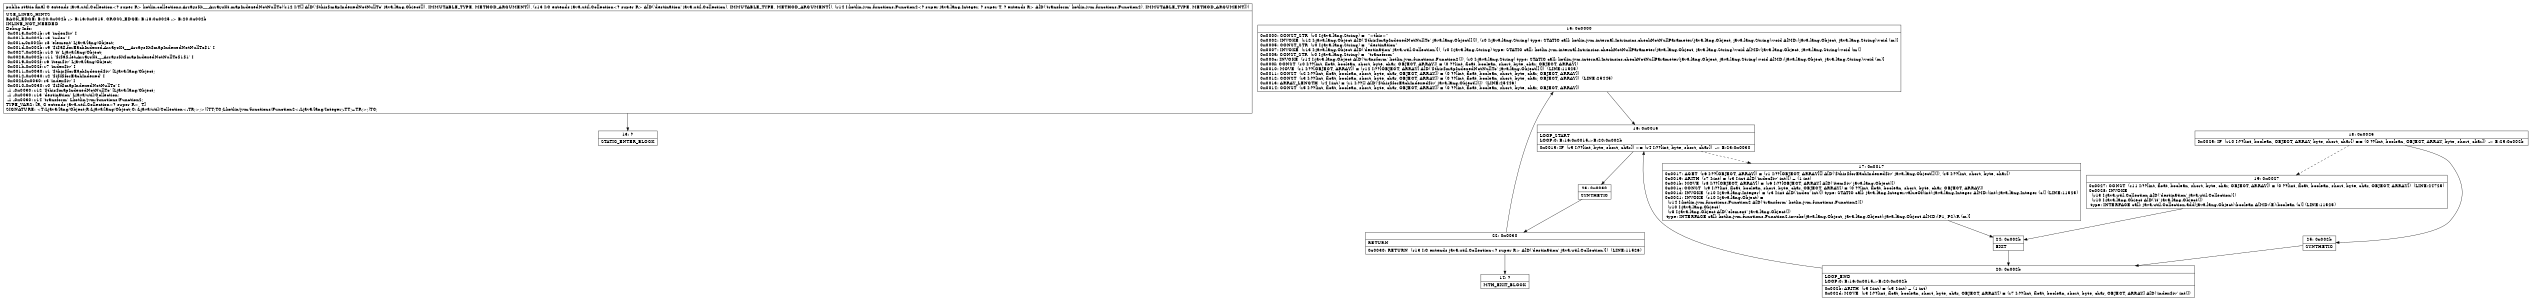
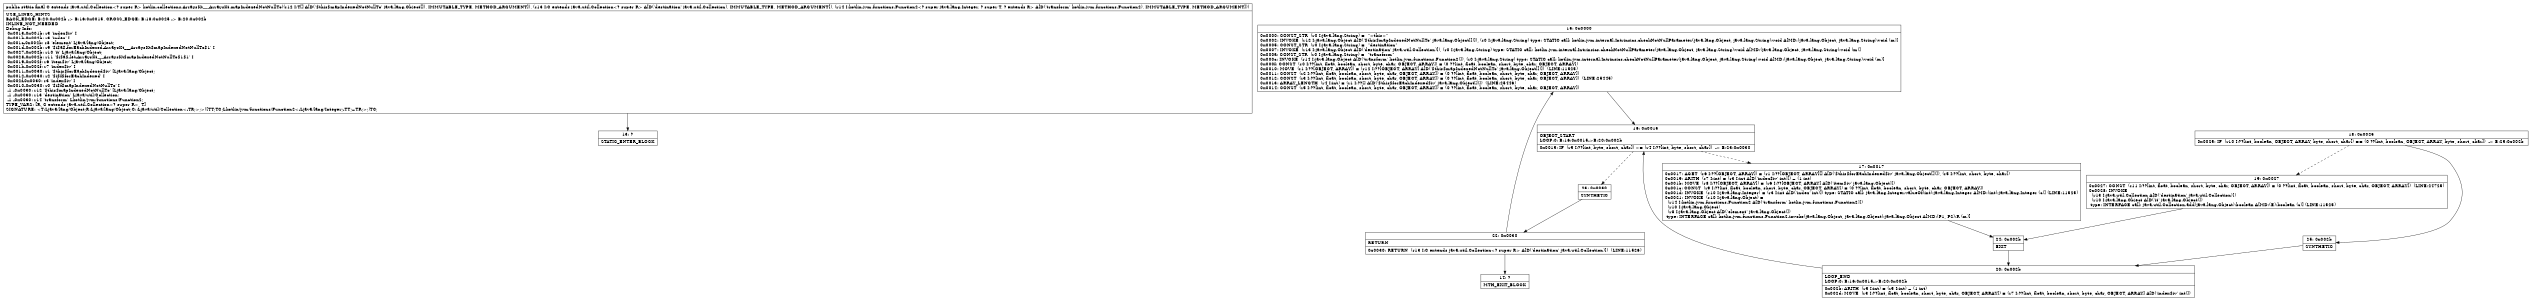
(1555, 136) -> (1557, 136)
(1618, 167) -> (1618, 167)
